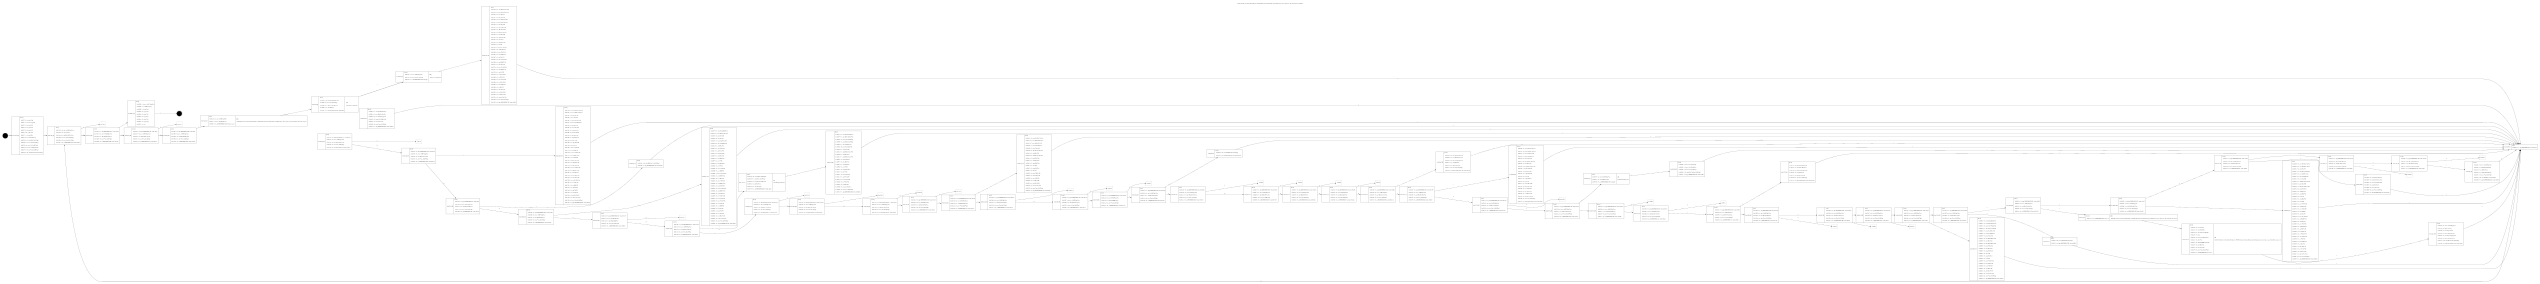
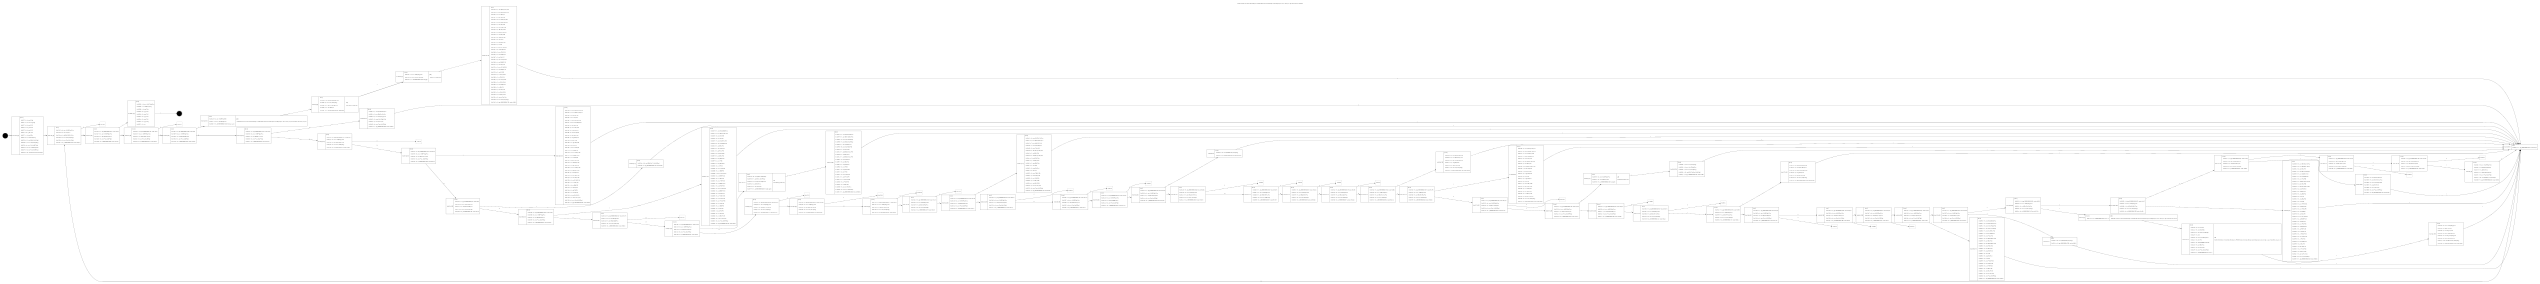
none -> (254, 136)
